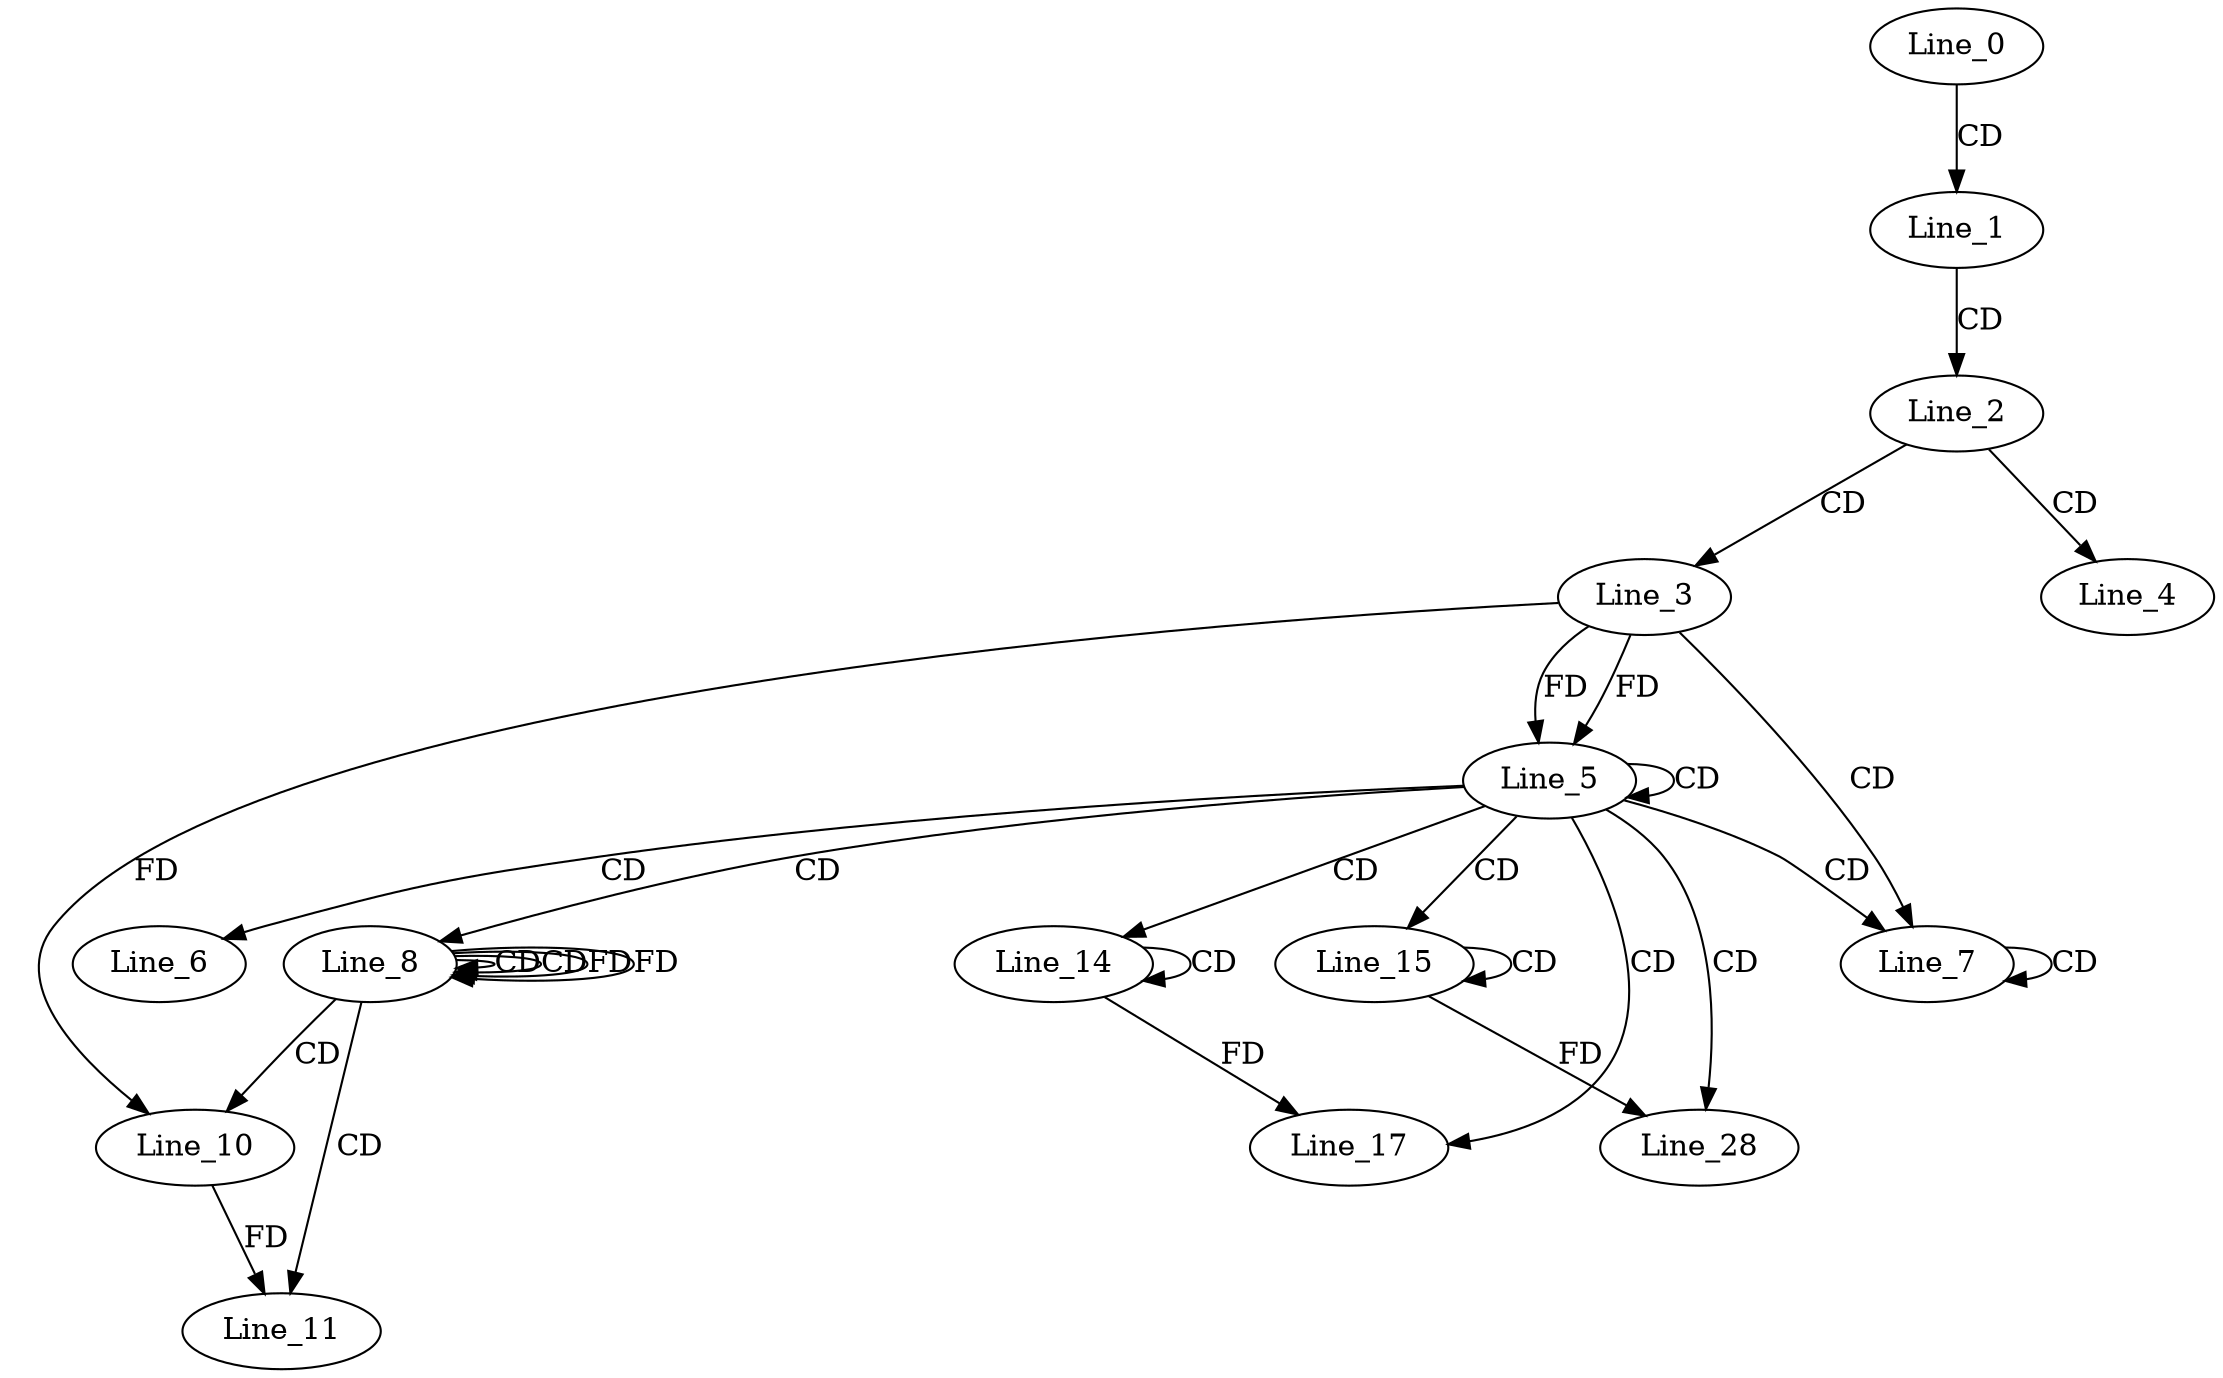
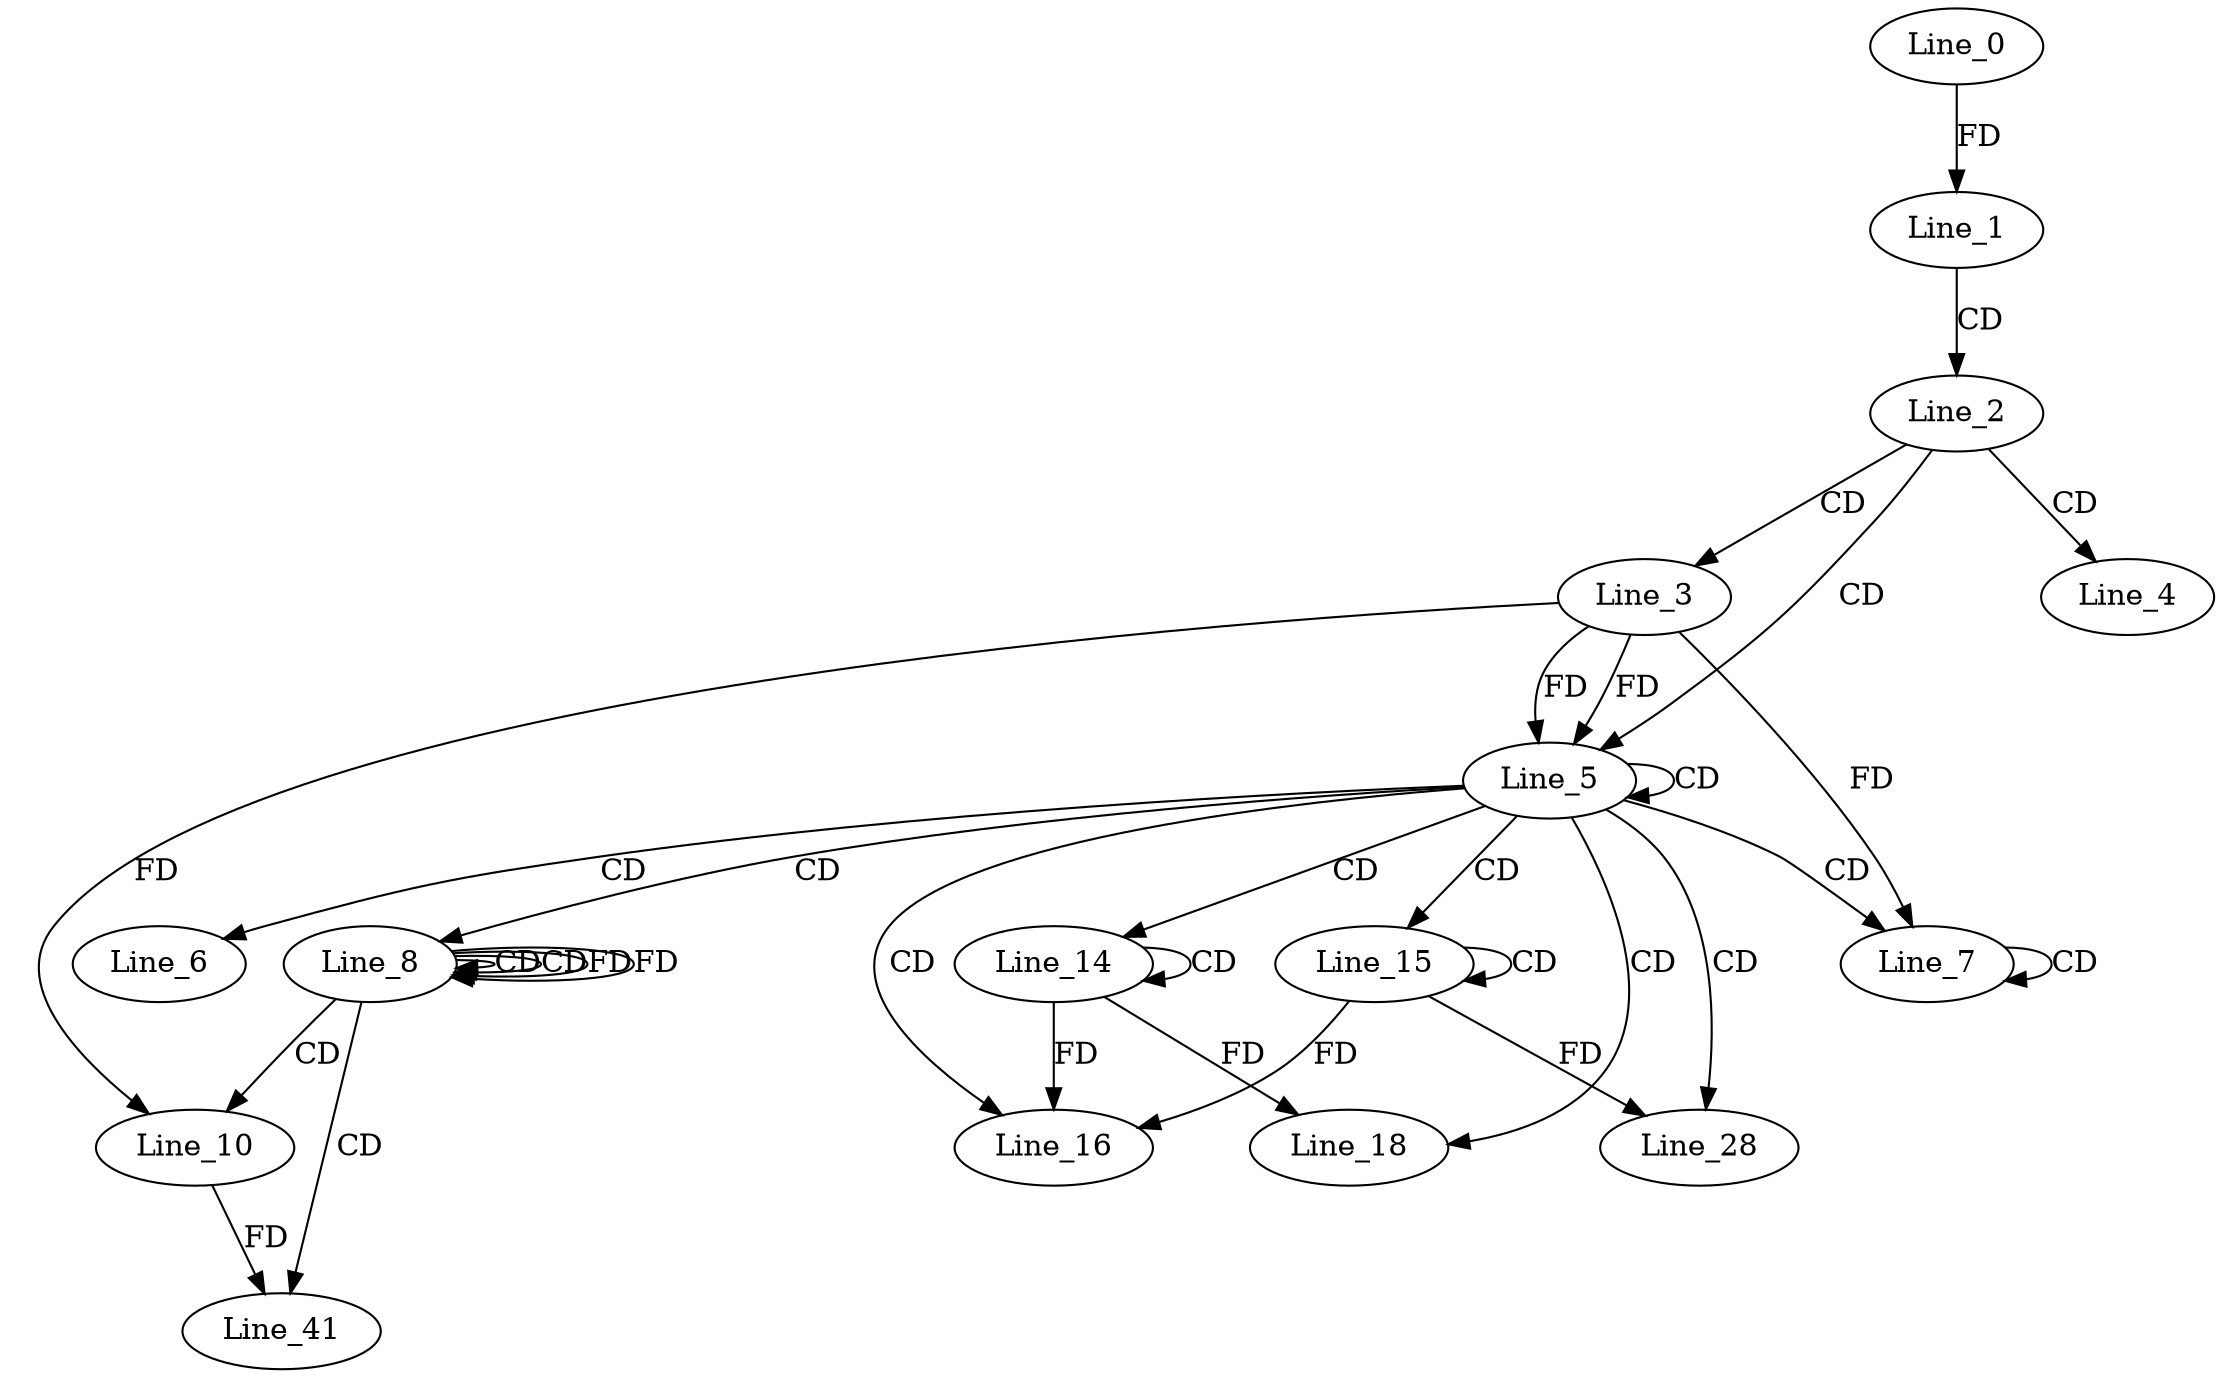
(1980, 138) -> (1980, 138)
none -> (1789, 609)
(1872, 781) -> (1872, 781)
none -> (1054, 1148)
(1349, 1148) -> (1349, 1148)
(282, 1331) -> (282, 1331)
